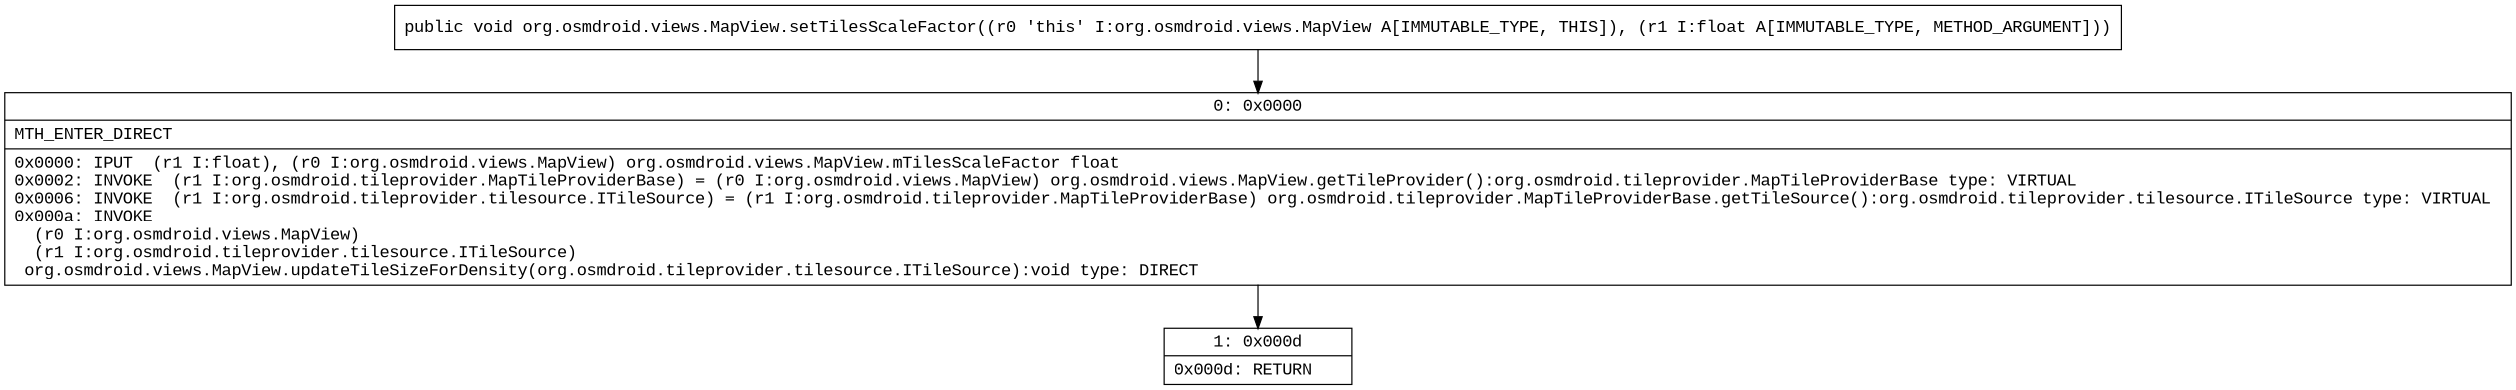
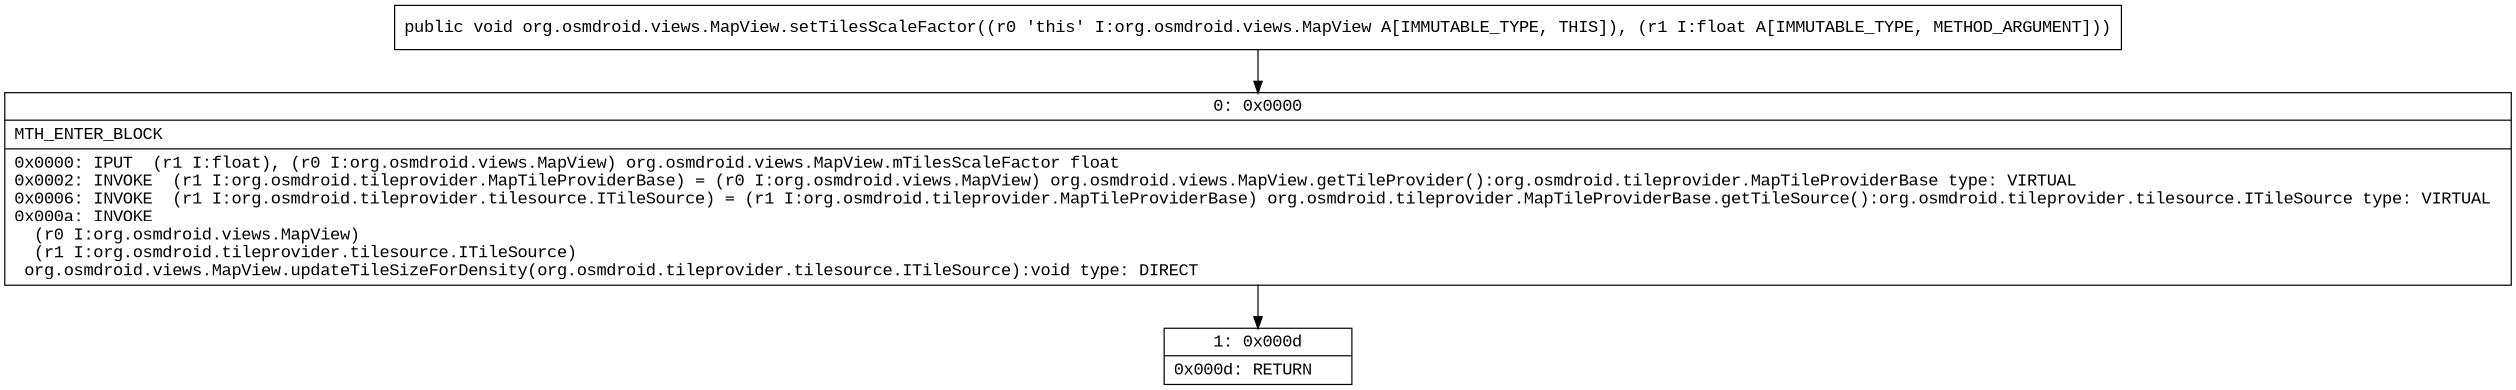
(94, 134) -> (88, 134)
